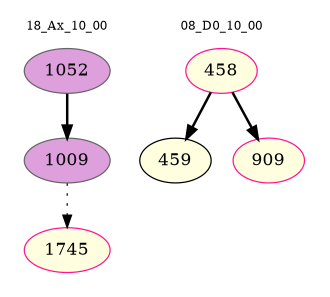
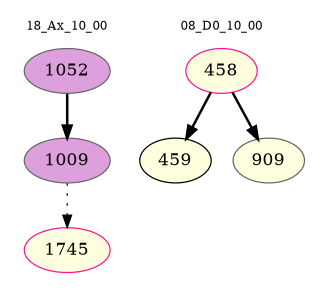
(269, 161) -> (269, 161)
